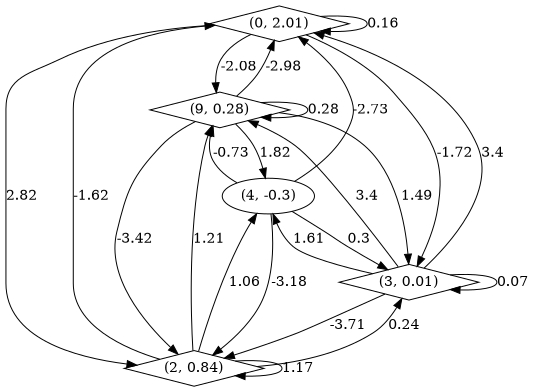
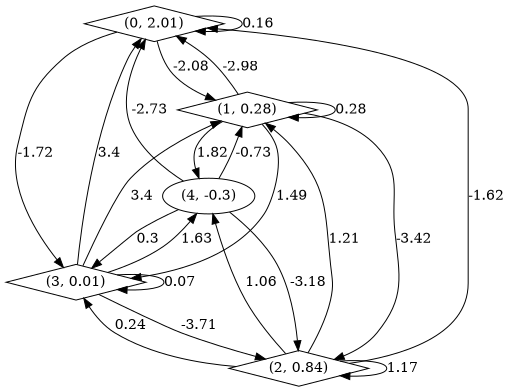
(220, 110) -> (247, 110)
(6, 156) -> none
(309, 239) -> (197, 239)
